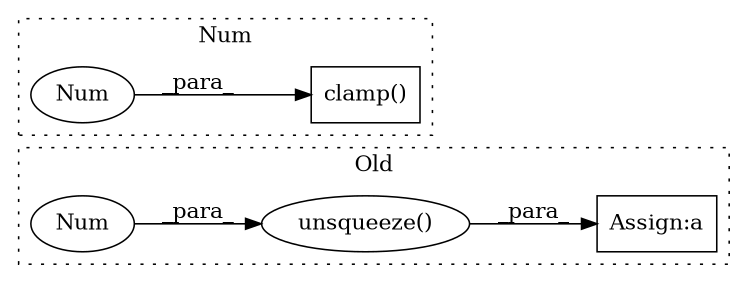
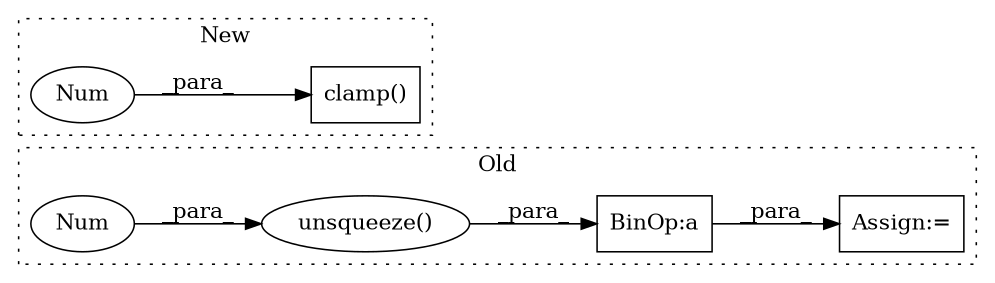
(226, 37) -> (226, 37)
(657, 224) -> (655, 224)
none -> (902, 224)
